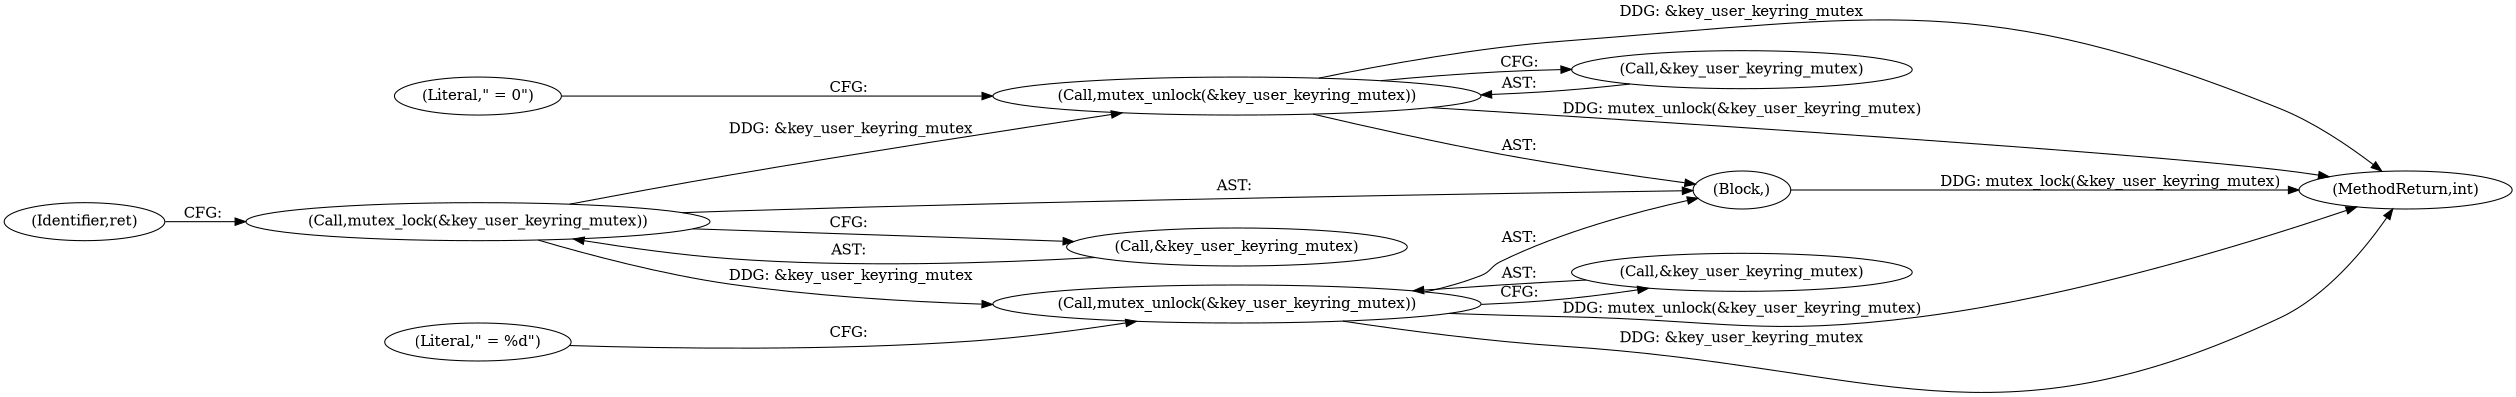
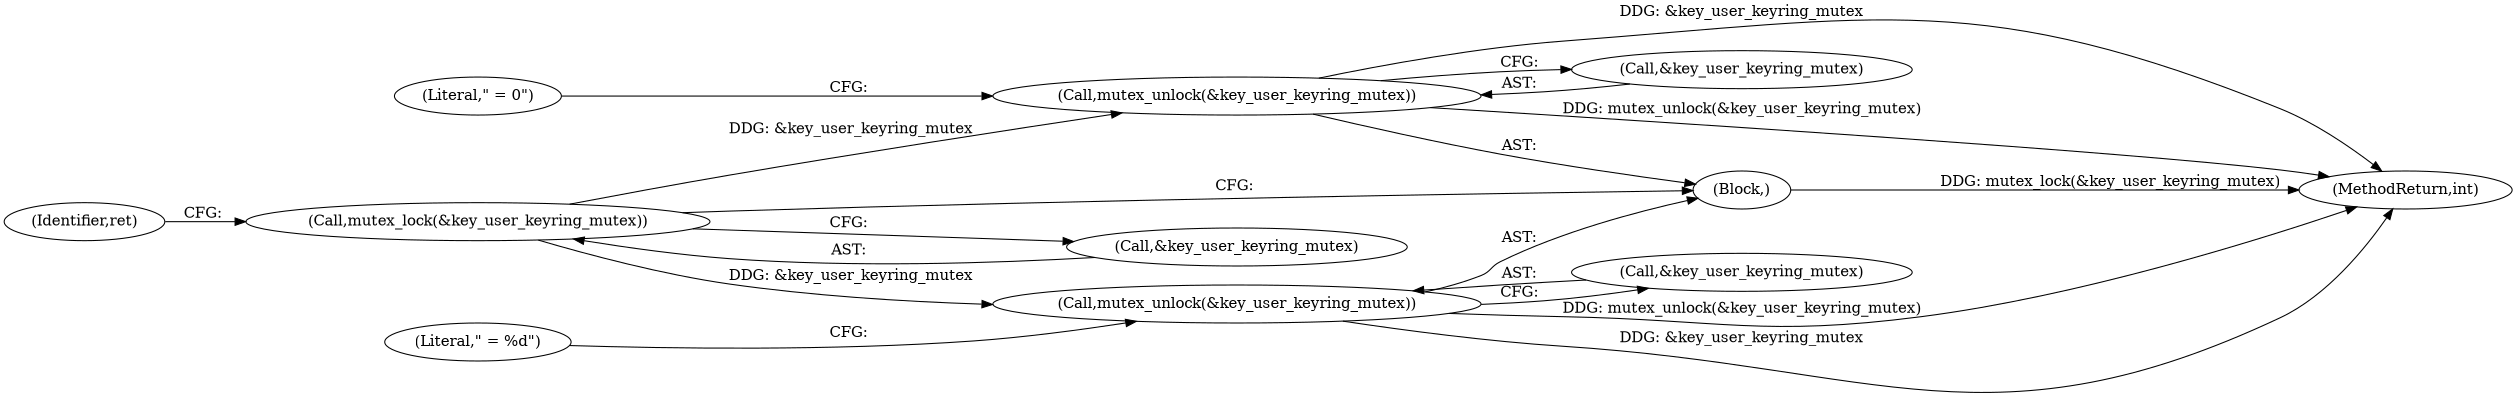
(1237, 186) -> (1237, 186)
